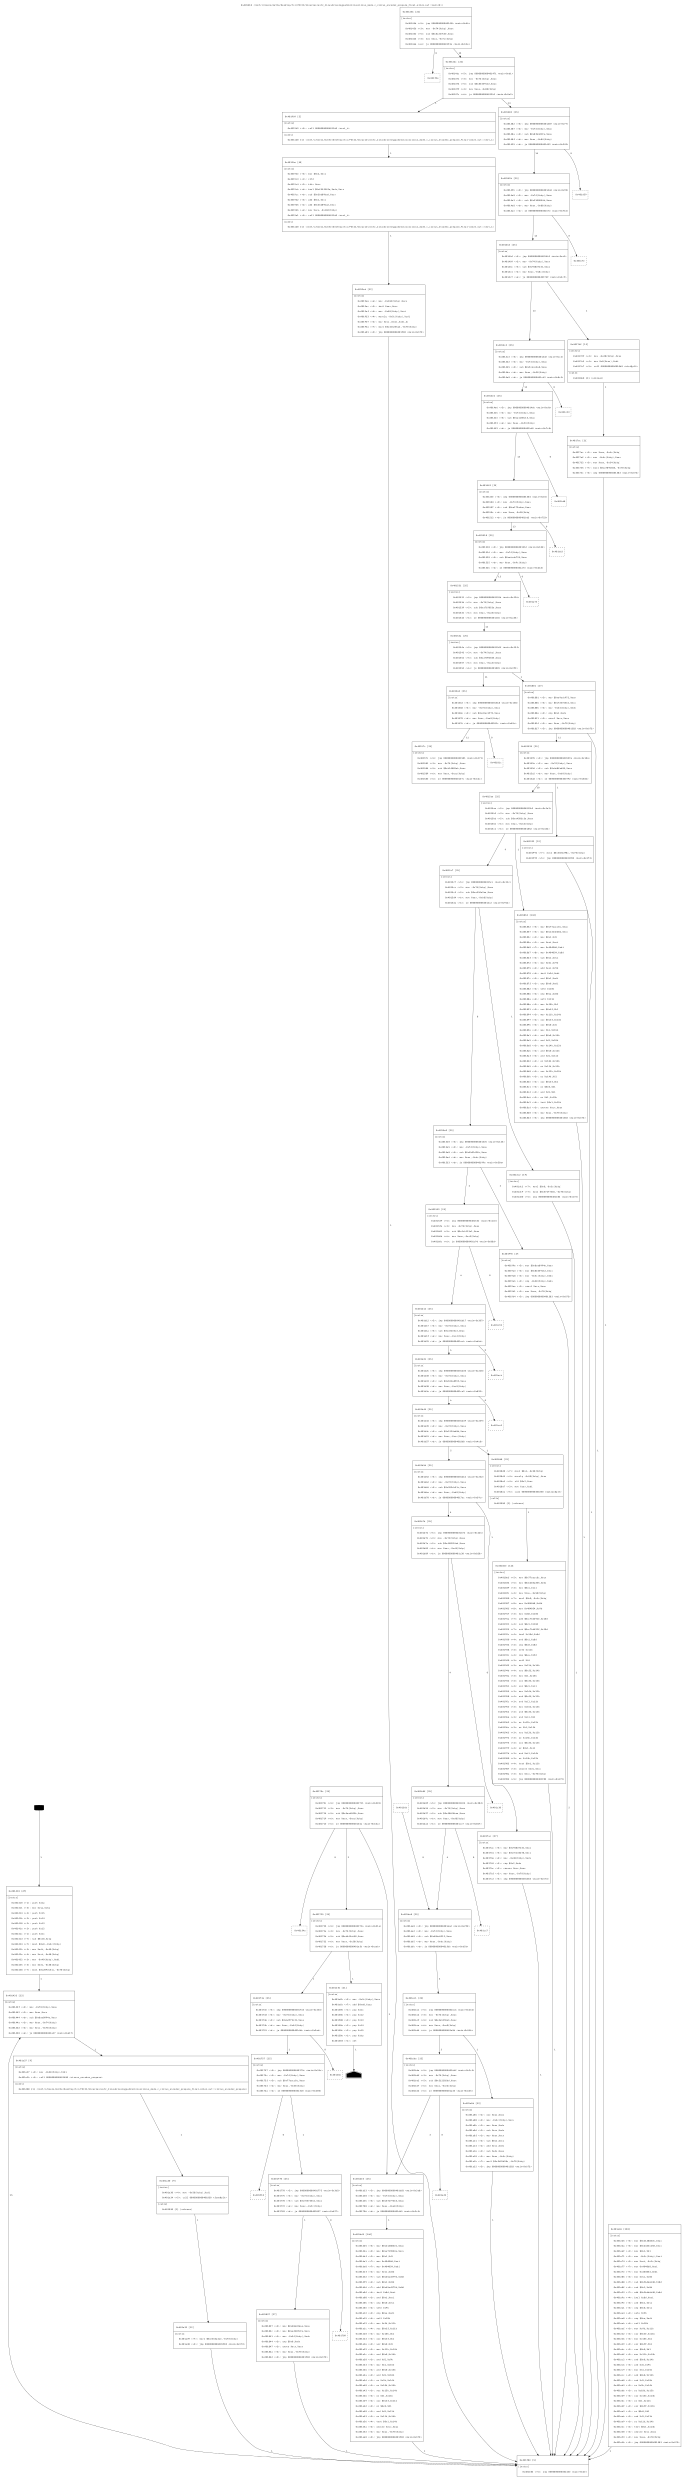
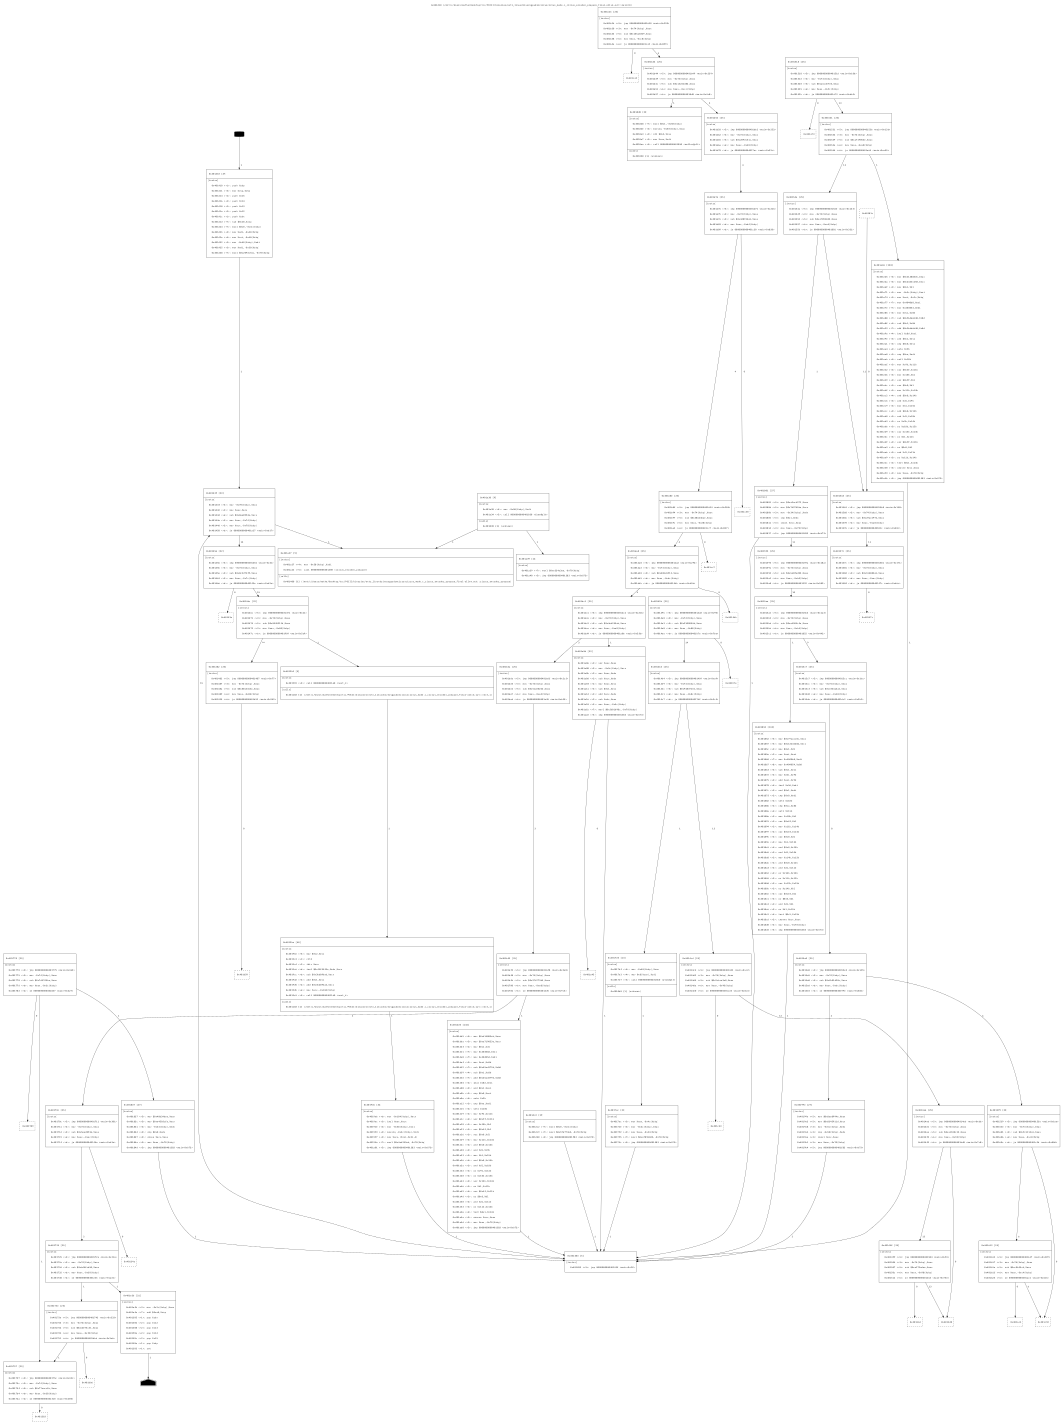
(534, 161) -> none
none -> (887, 206)
(511, 526) -> (934, 1299)
none -> (239, 540)
none -> (867, 618)
(491, 742) -> (867, 354)
(557, 850) -> none
(497, 1041) -> none
(449, 1349) -> (1032, 1299)
(529, 1673) -> none
(514, 1858) -> none
(415, 1860) -> (718, 594)
(387, 1998) -> (274, 1015)
(161, 2134) -> (457, 538)
(296, 2134) -> (40, 1178)
(440, 2142) -> (585, 844)
(311, 2458) -> none
